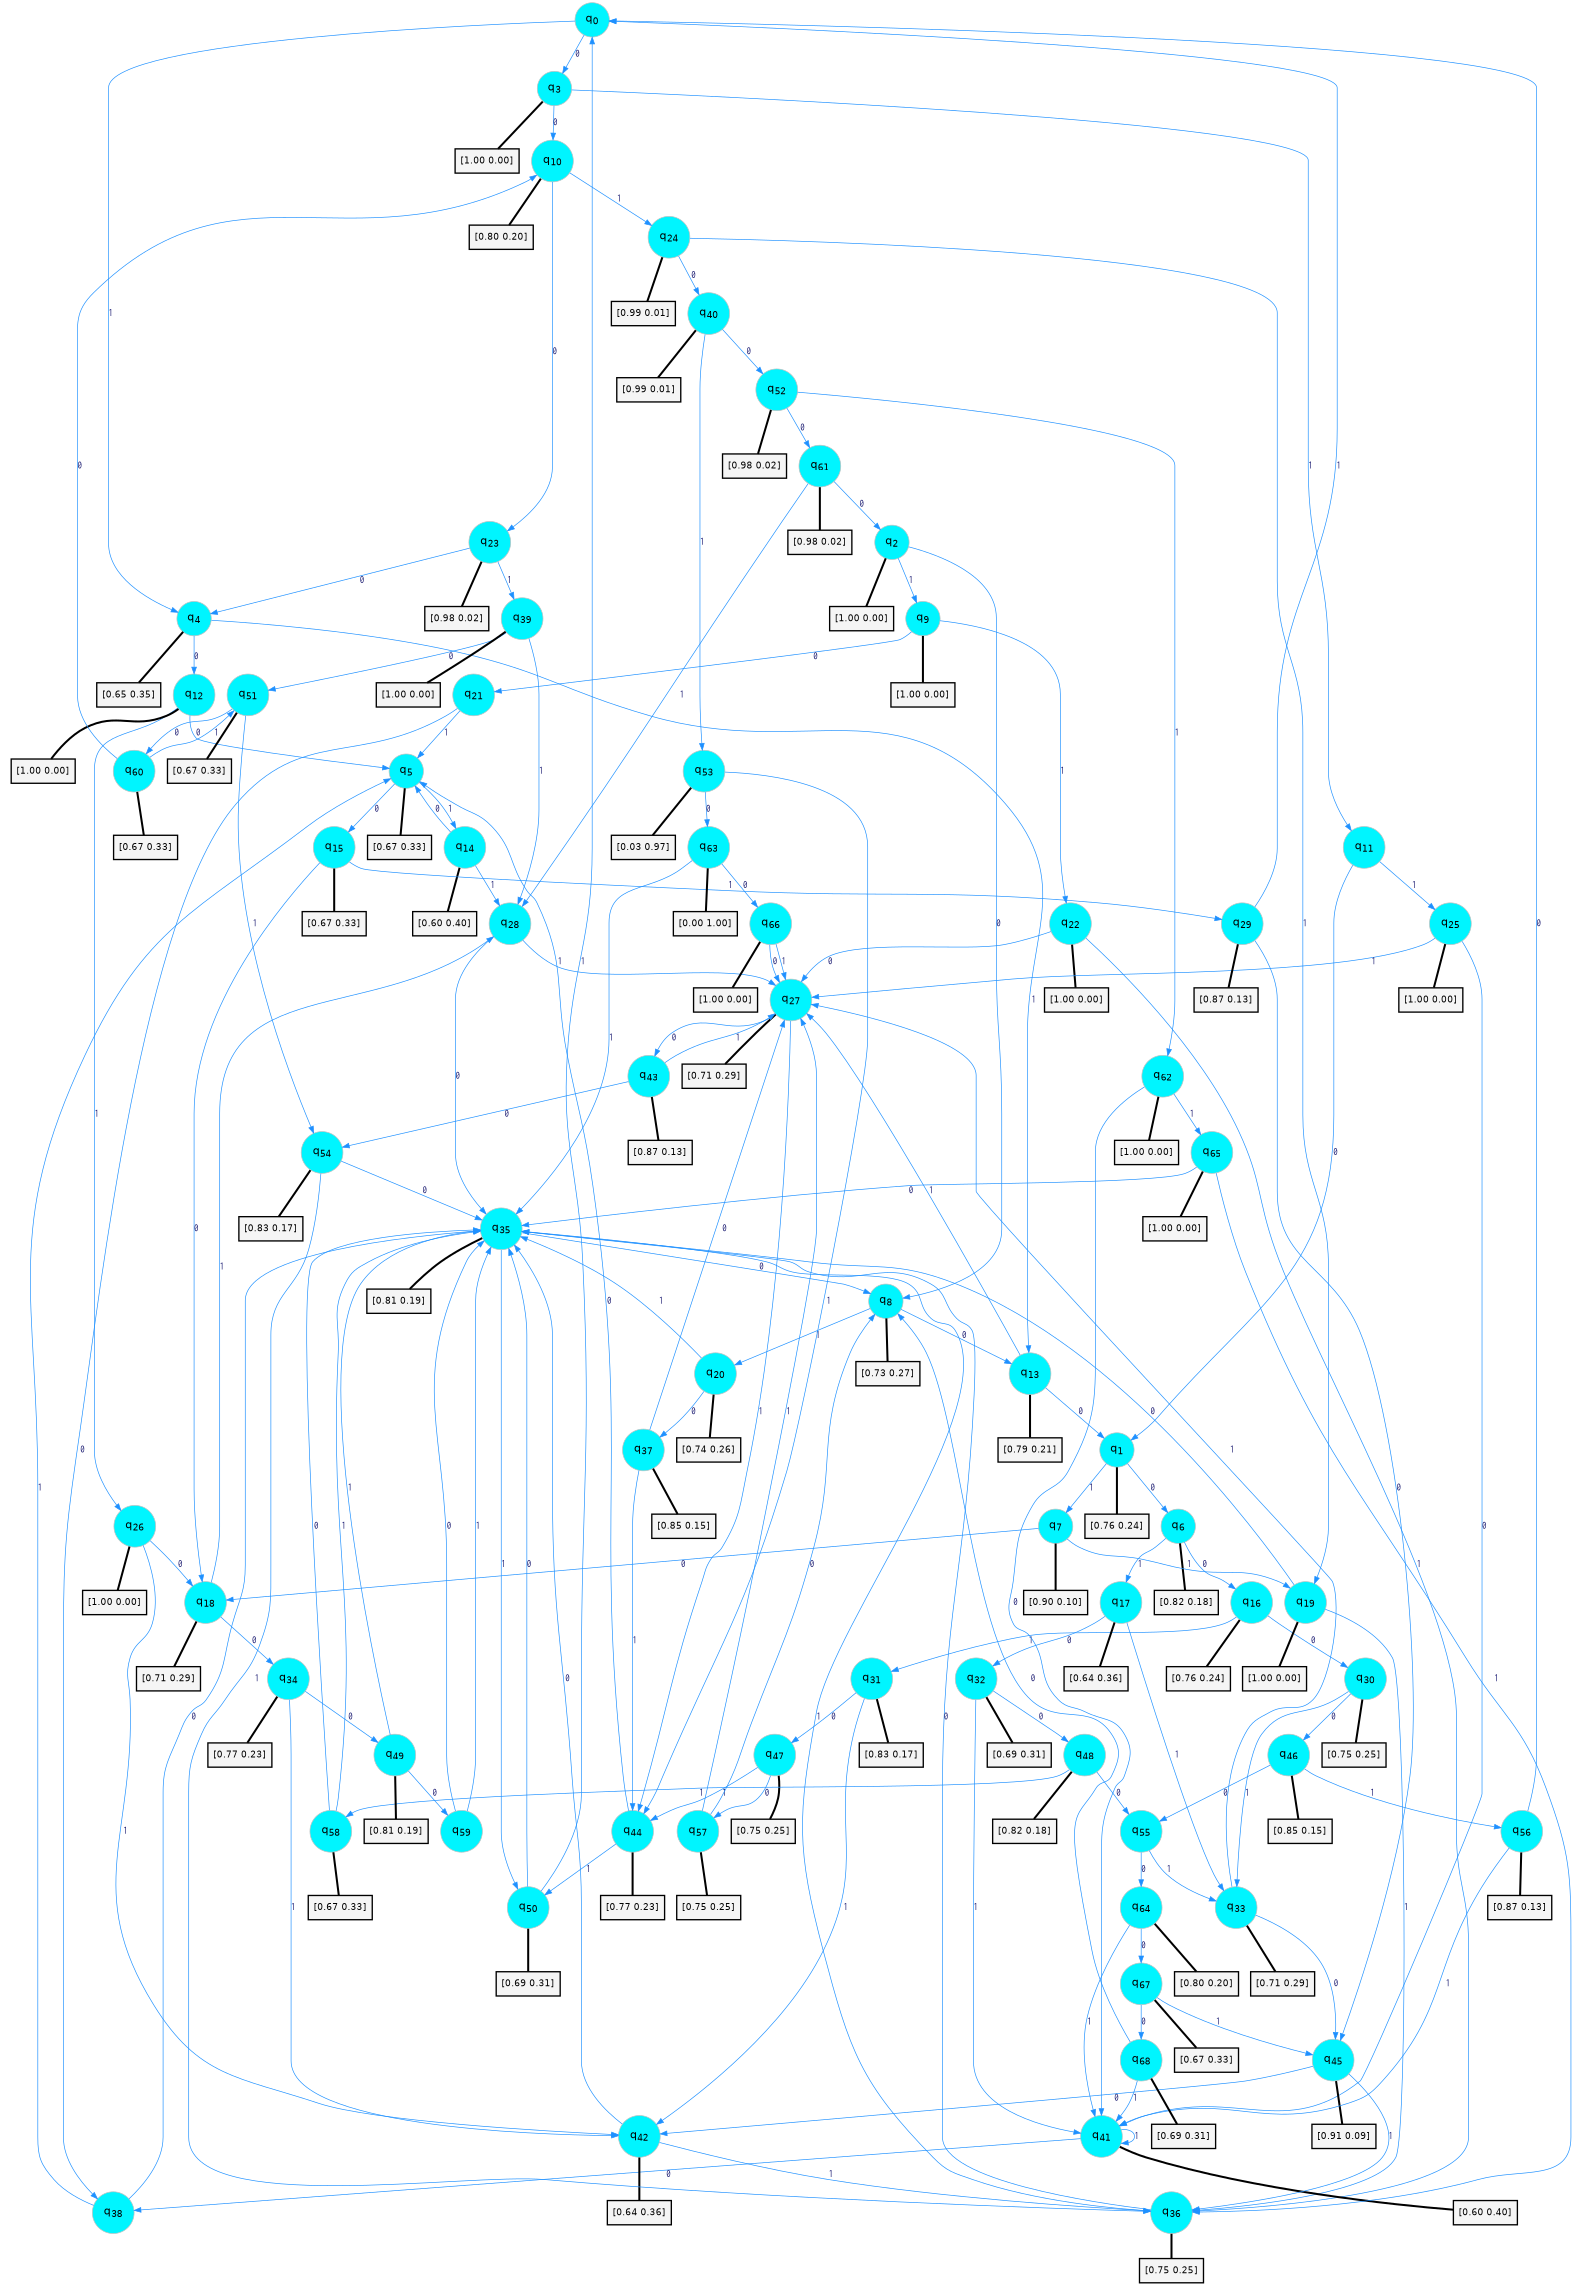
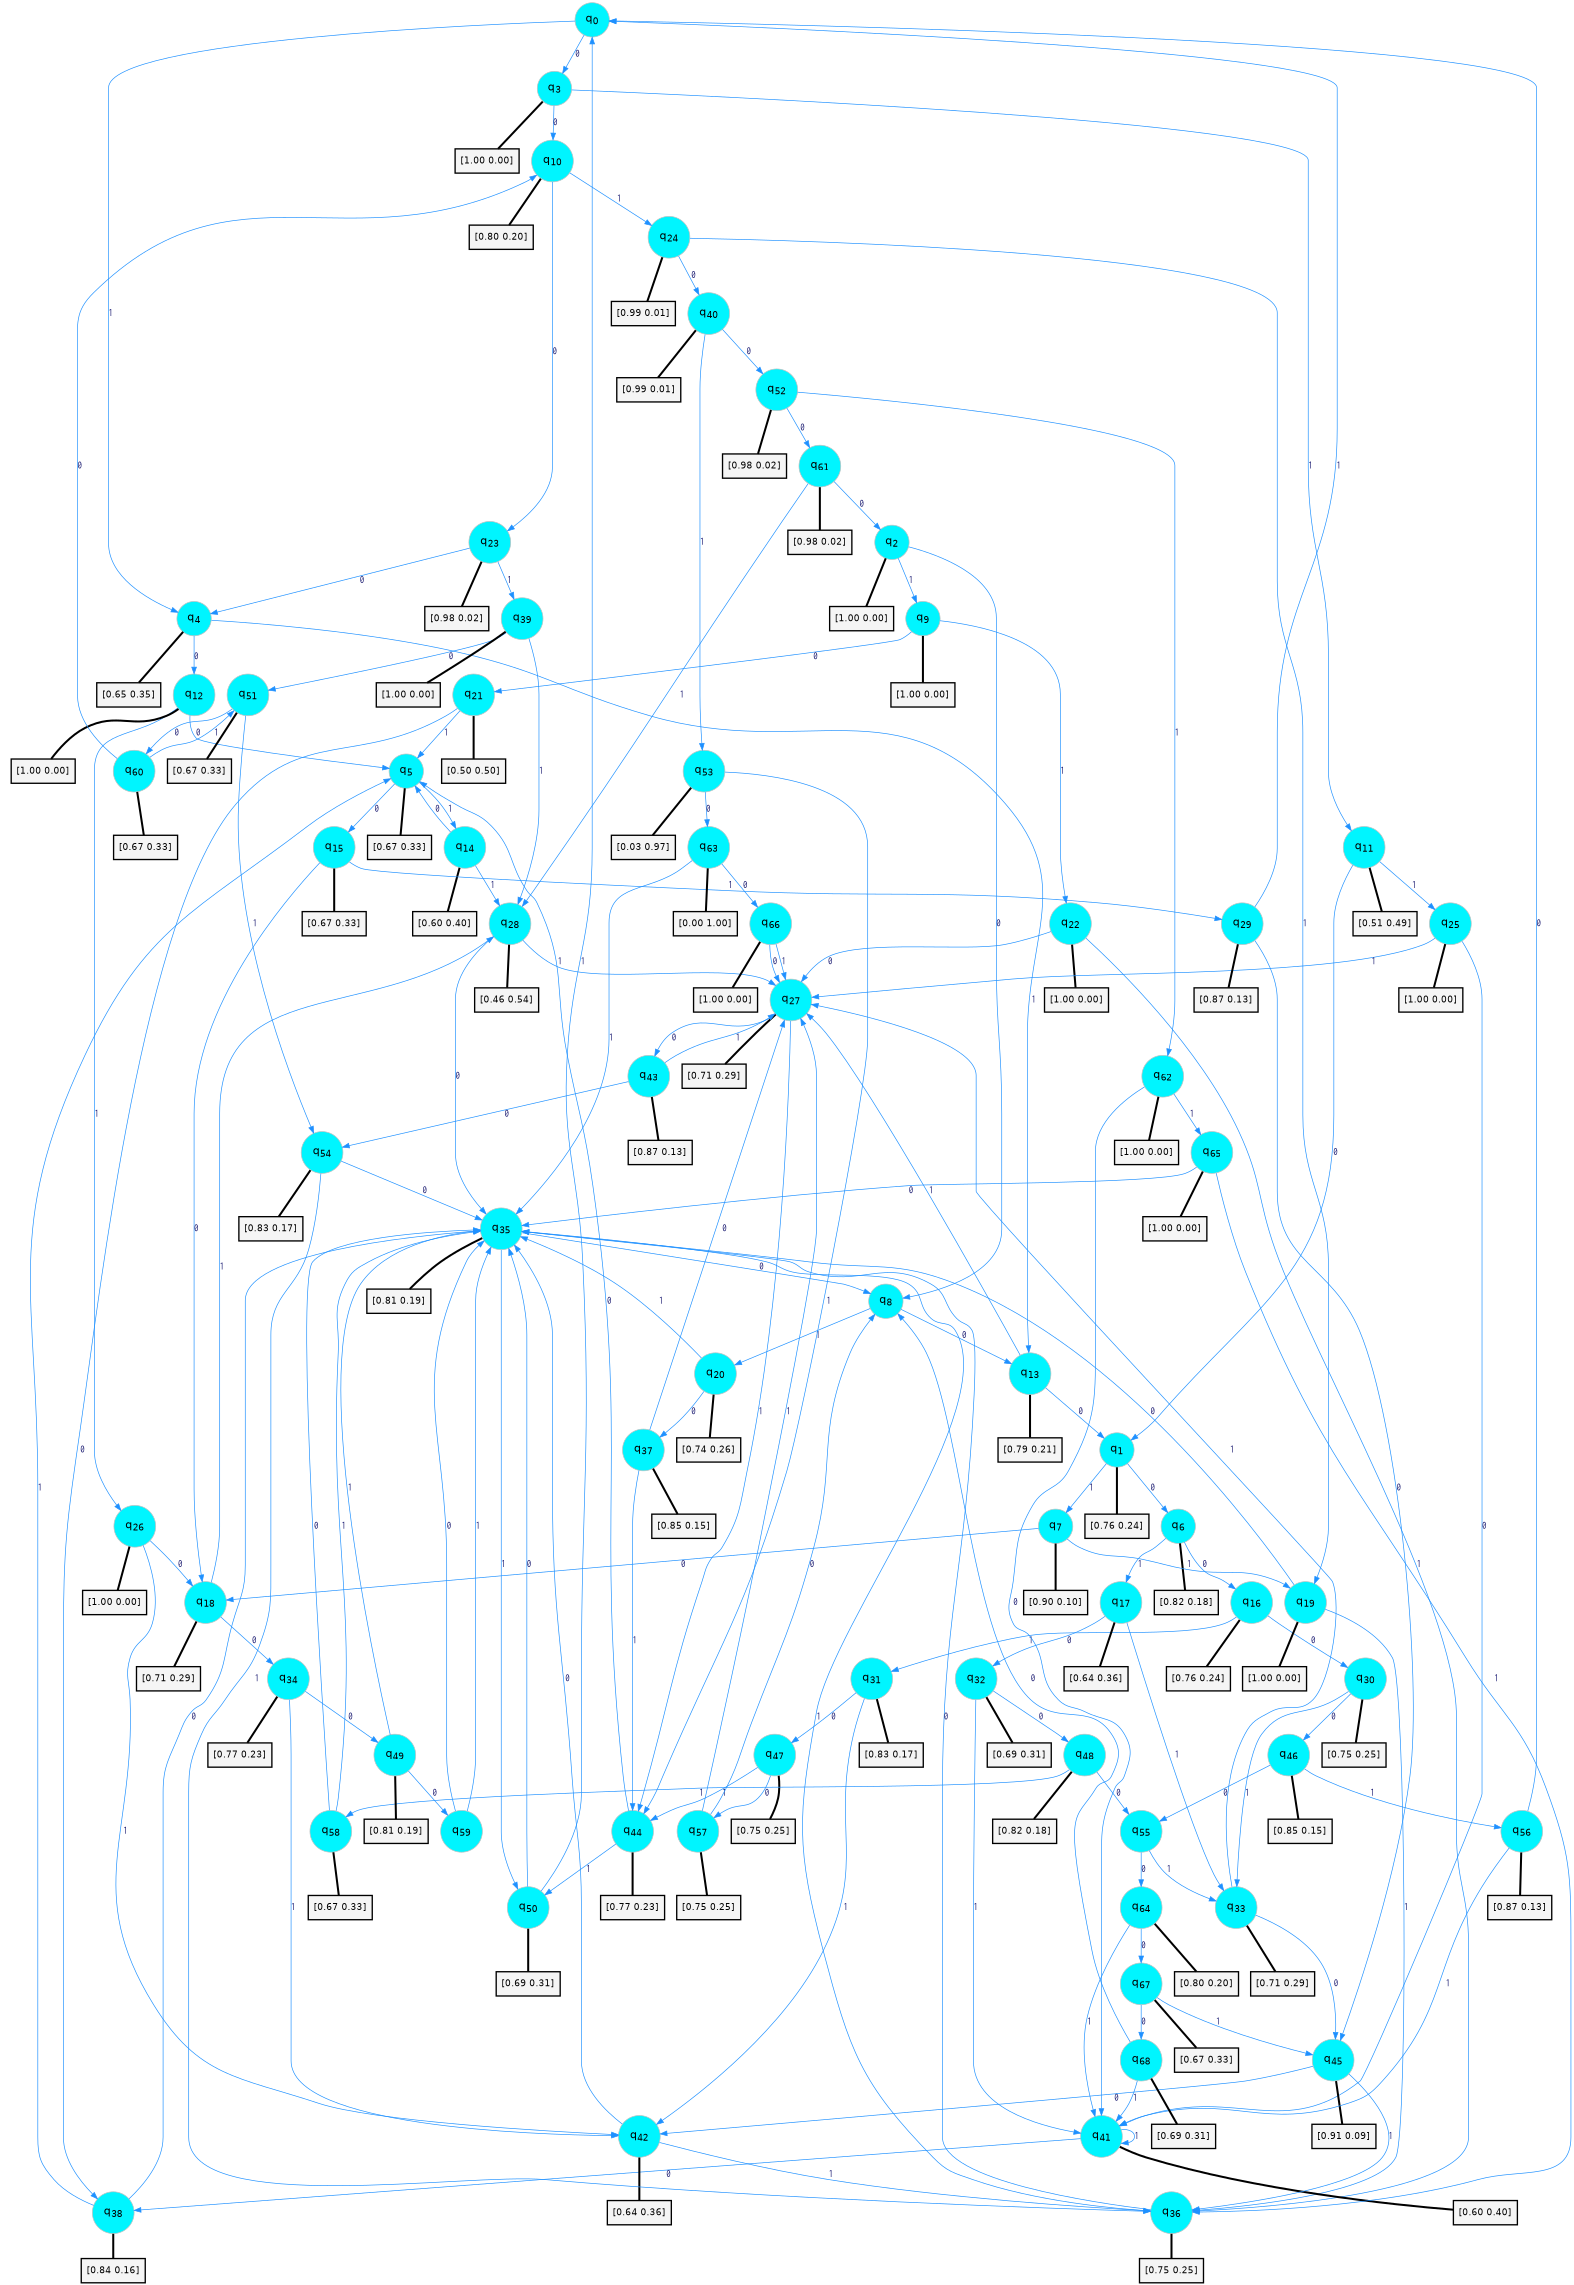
none -> (474, 771)
none -> (1385, 924)
none -> (507, 1000)
(888, 1374) -> none
none -> (113, 2271)
